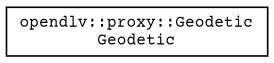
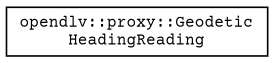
(137, 32) -> (137, 32)
